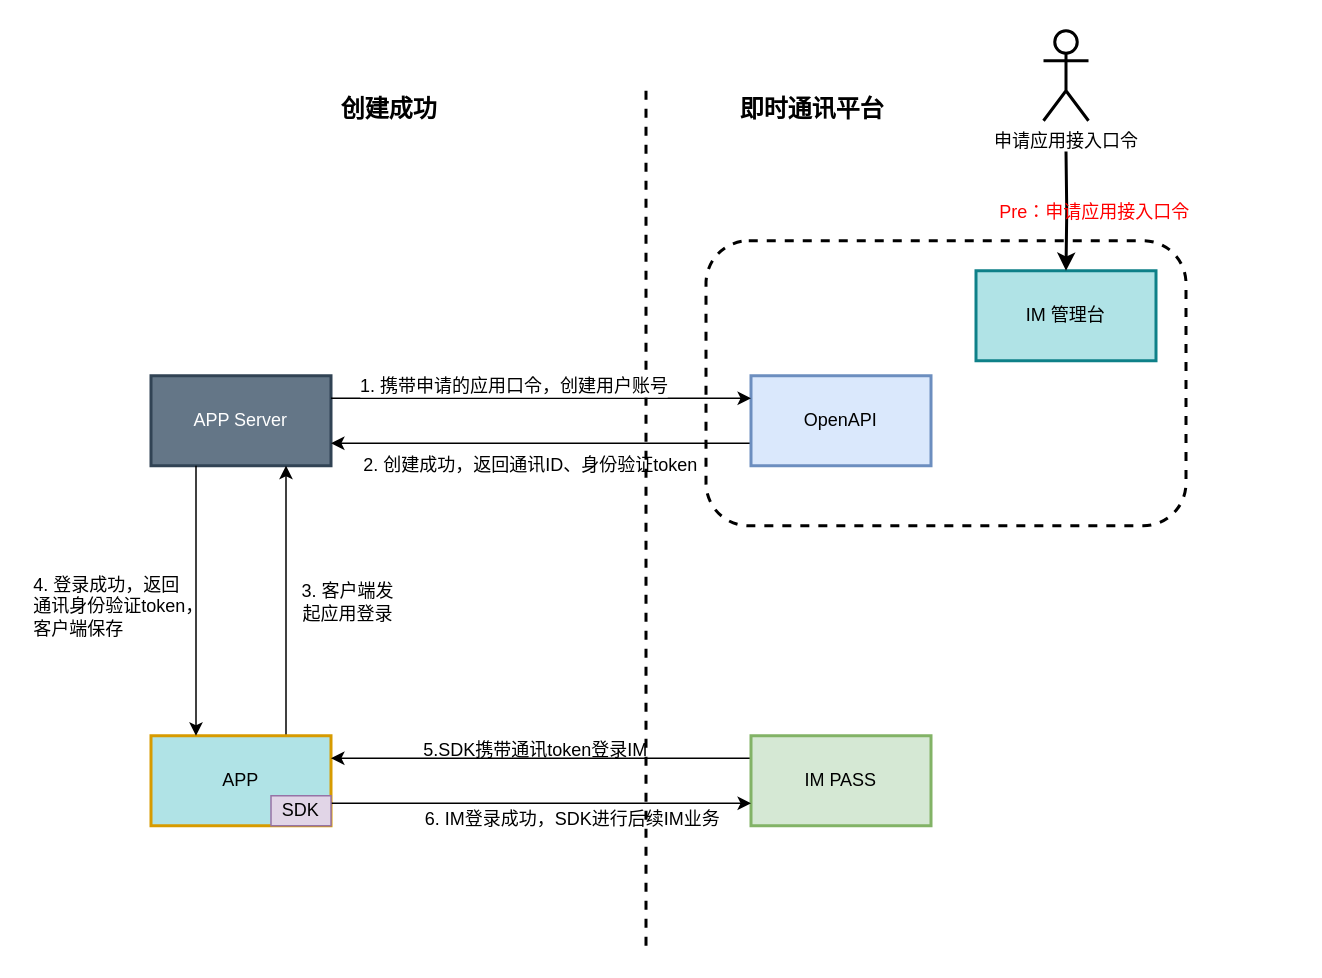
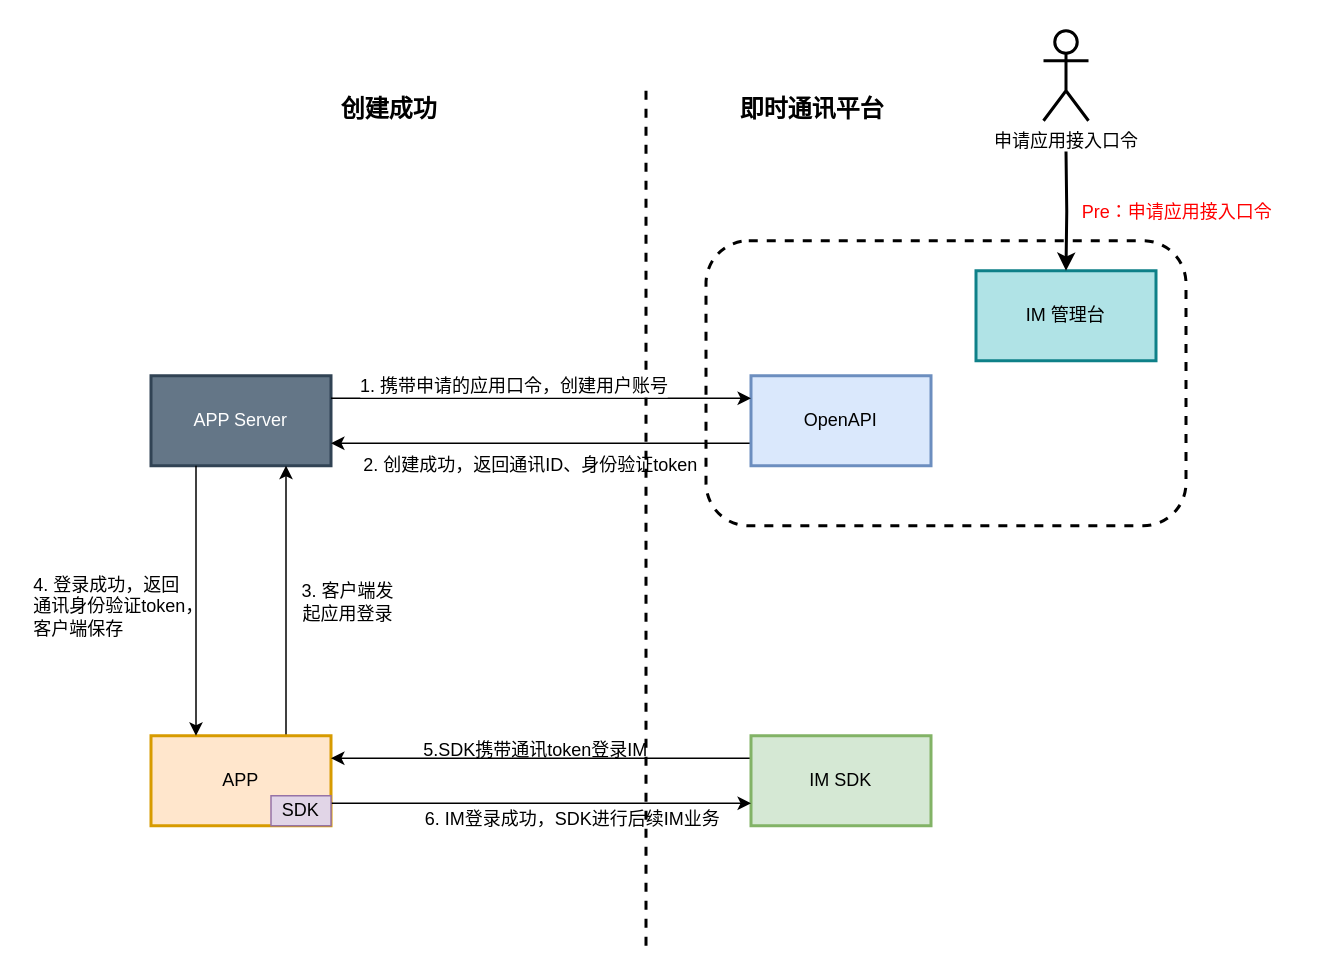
(1102, 212) -> (1184, 212)
(241, 781) -> (241, 781)
(841, 781) -> (841, 781)
